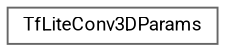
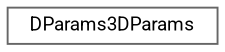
(113, 26) -> (113, 26)
